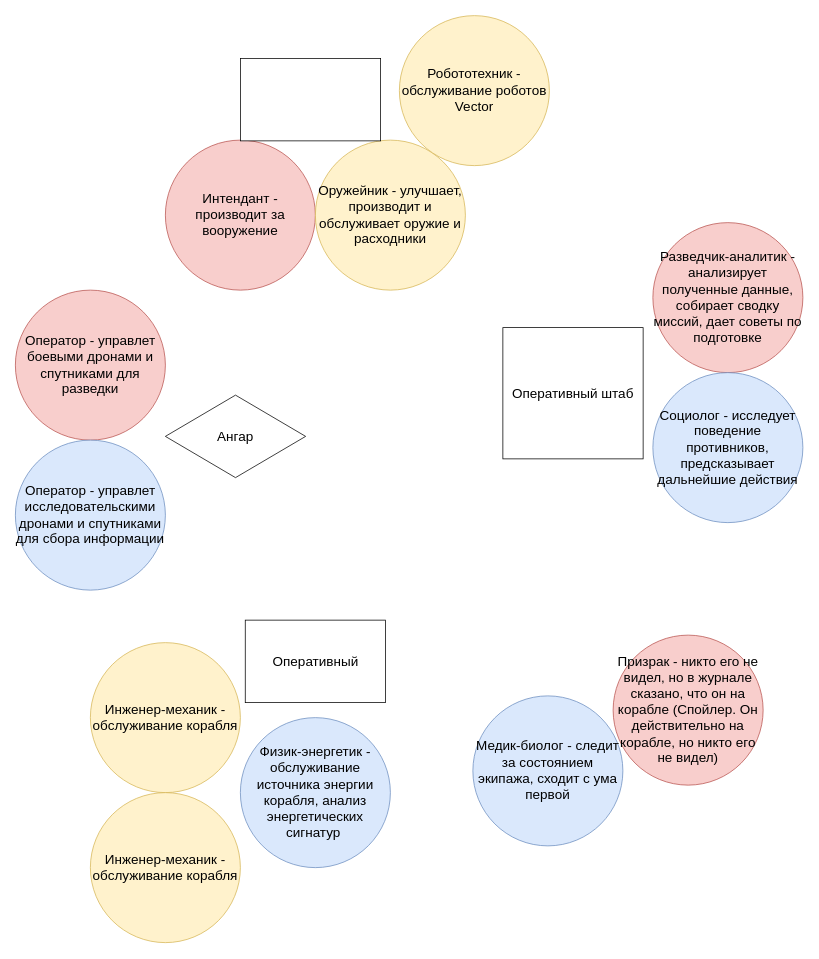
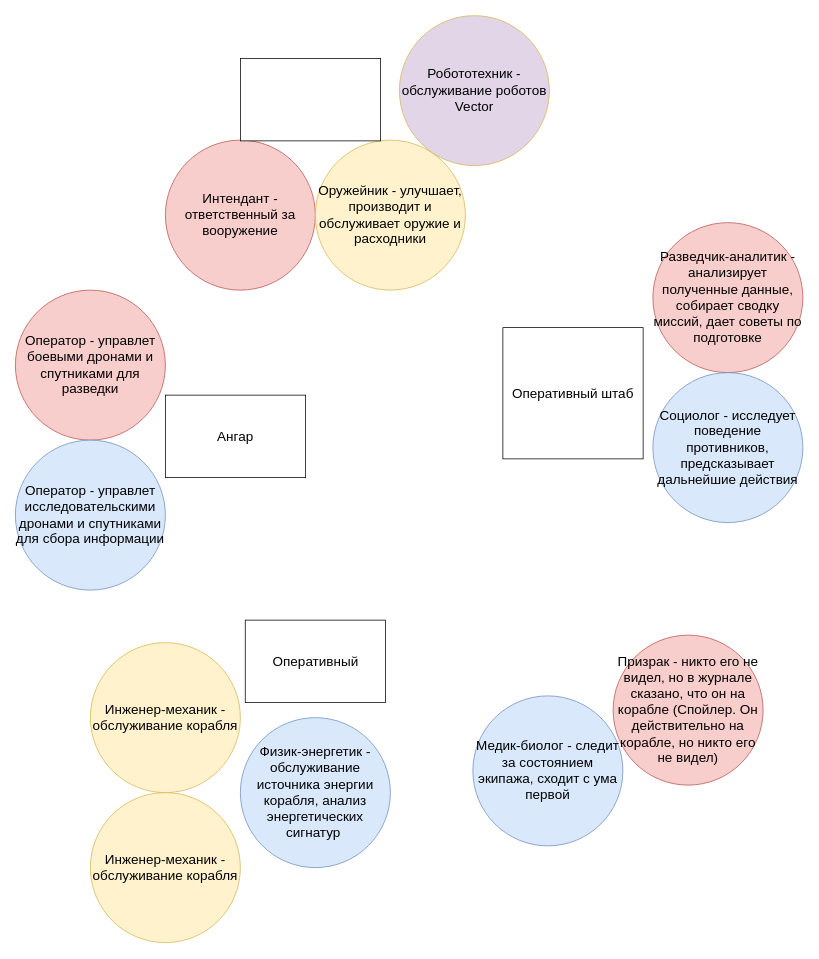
(474, 90) -> (474, 90)
(240, 215) -> (240, 215)
(236, 436) -> (236, 436)
